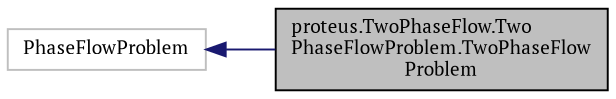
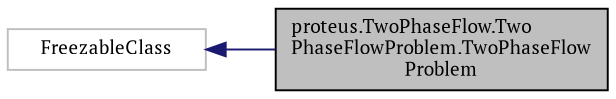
(107, 50) -> (107, 50)
